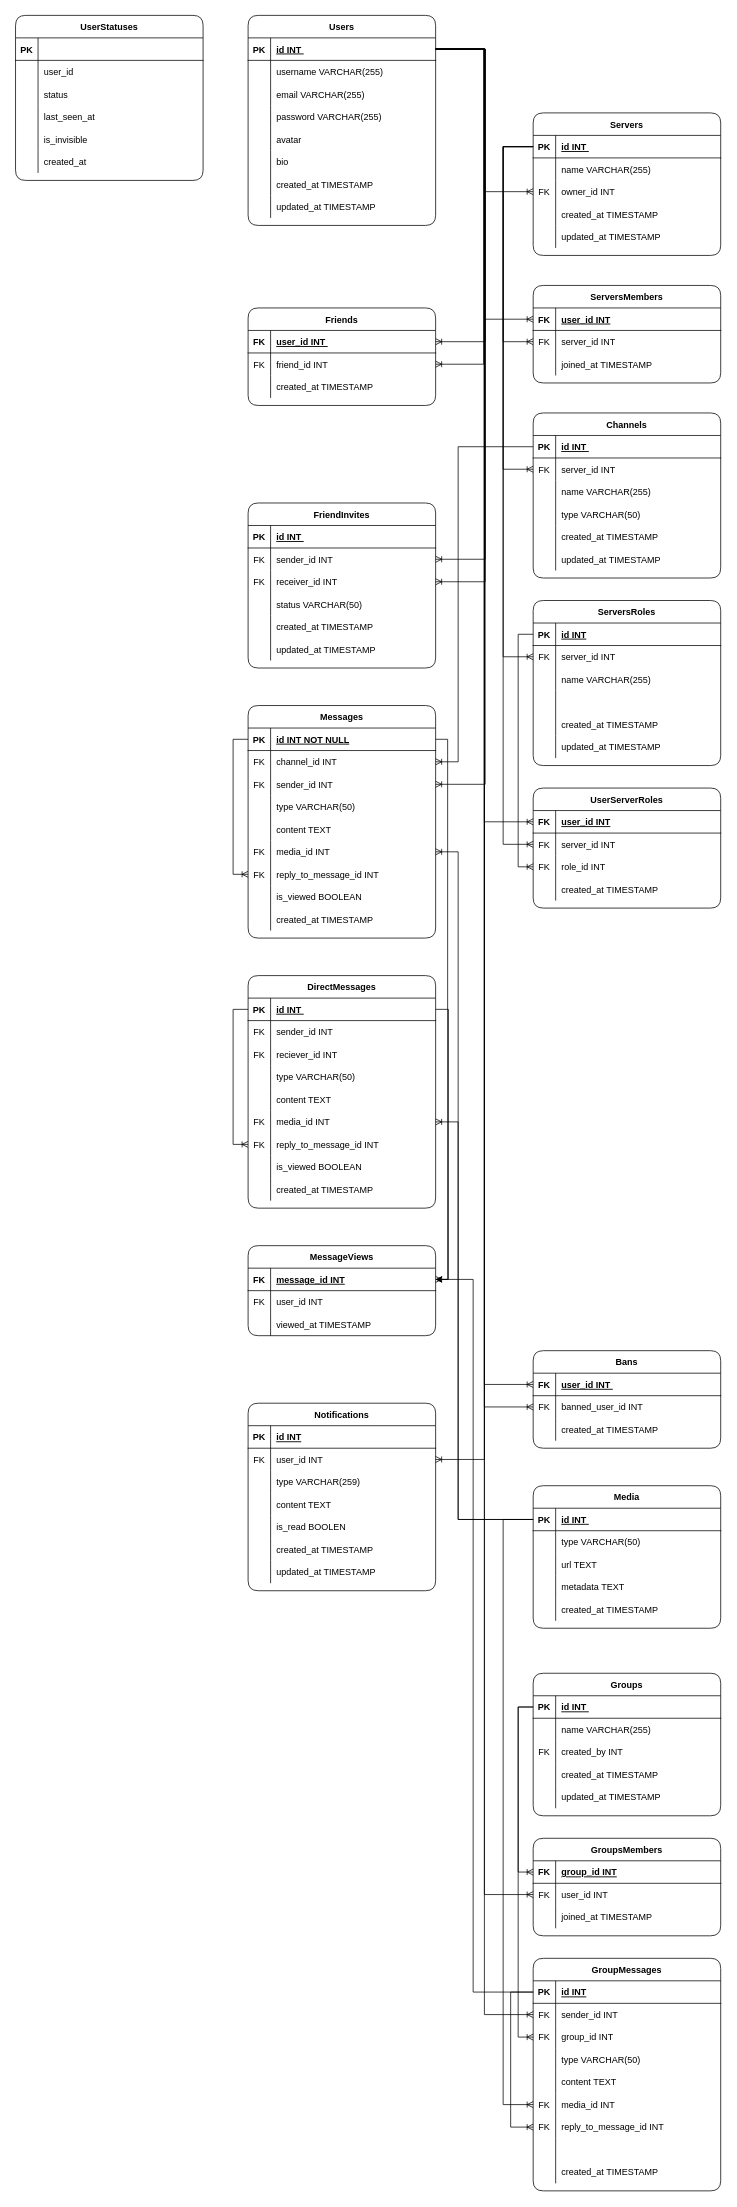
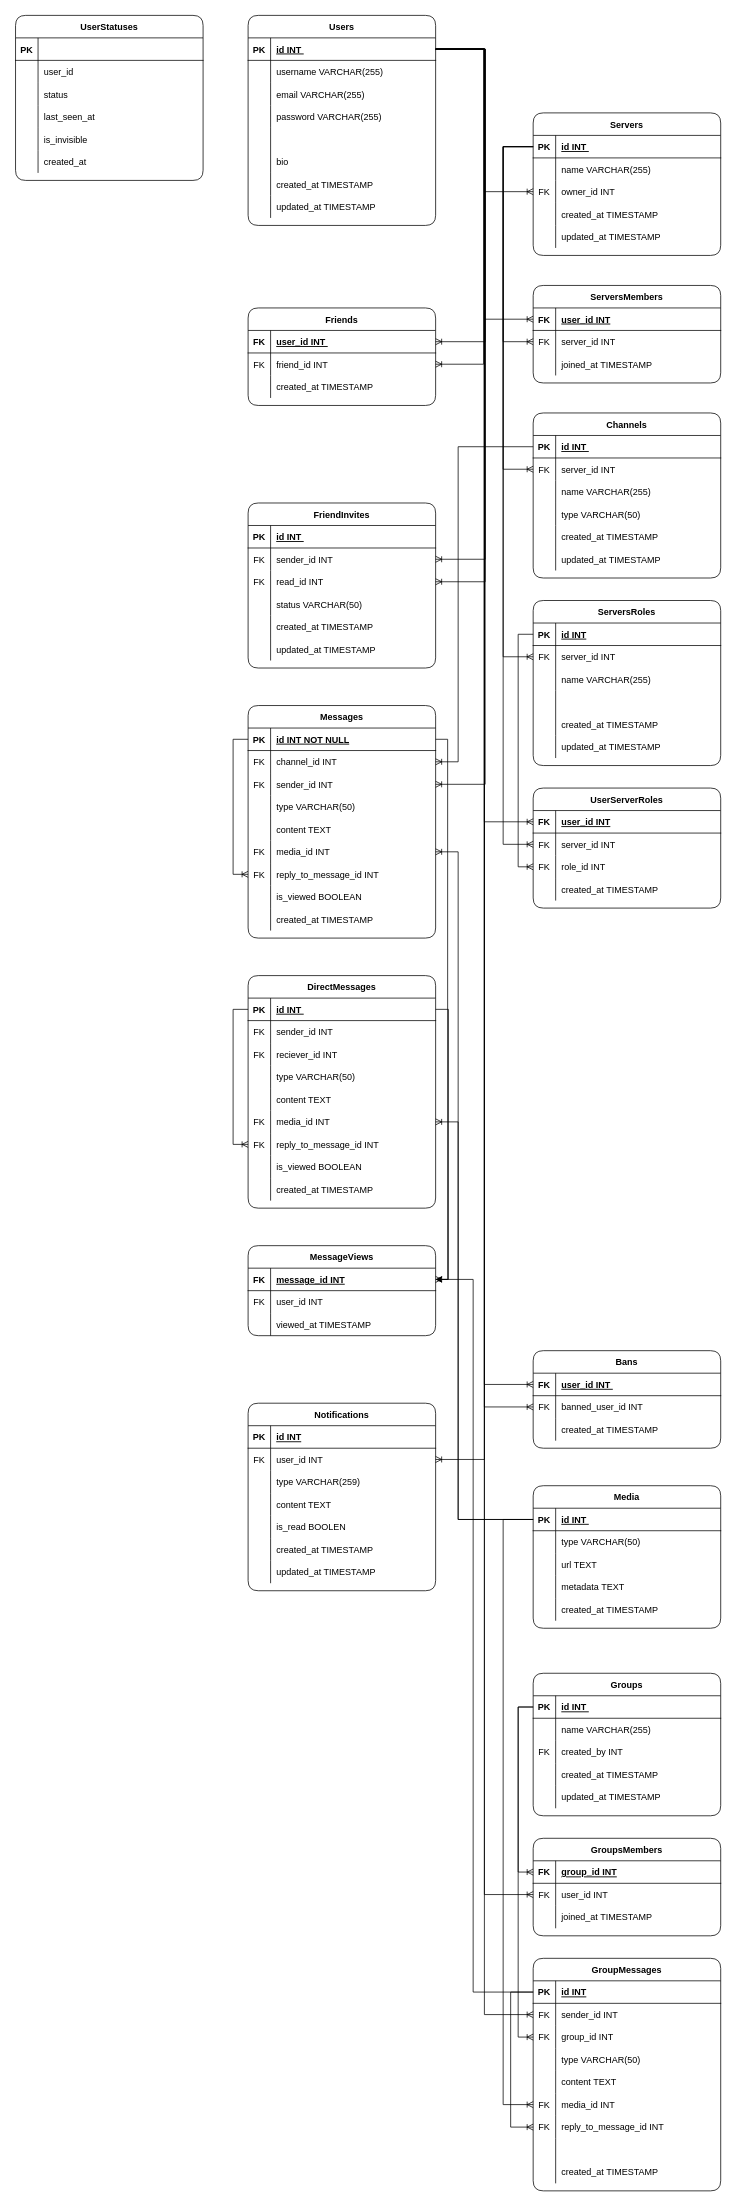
(353, 139) -> none
(310, 582) -> (301, 582)
